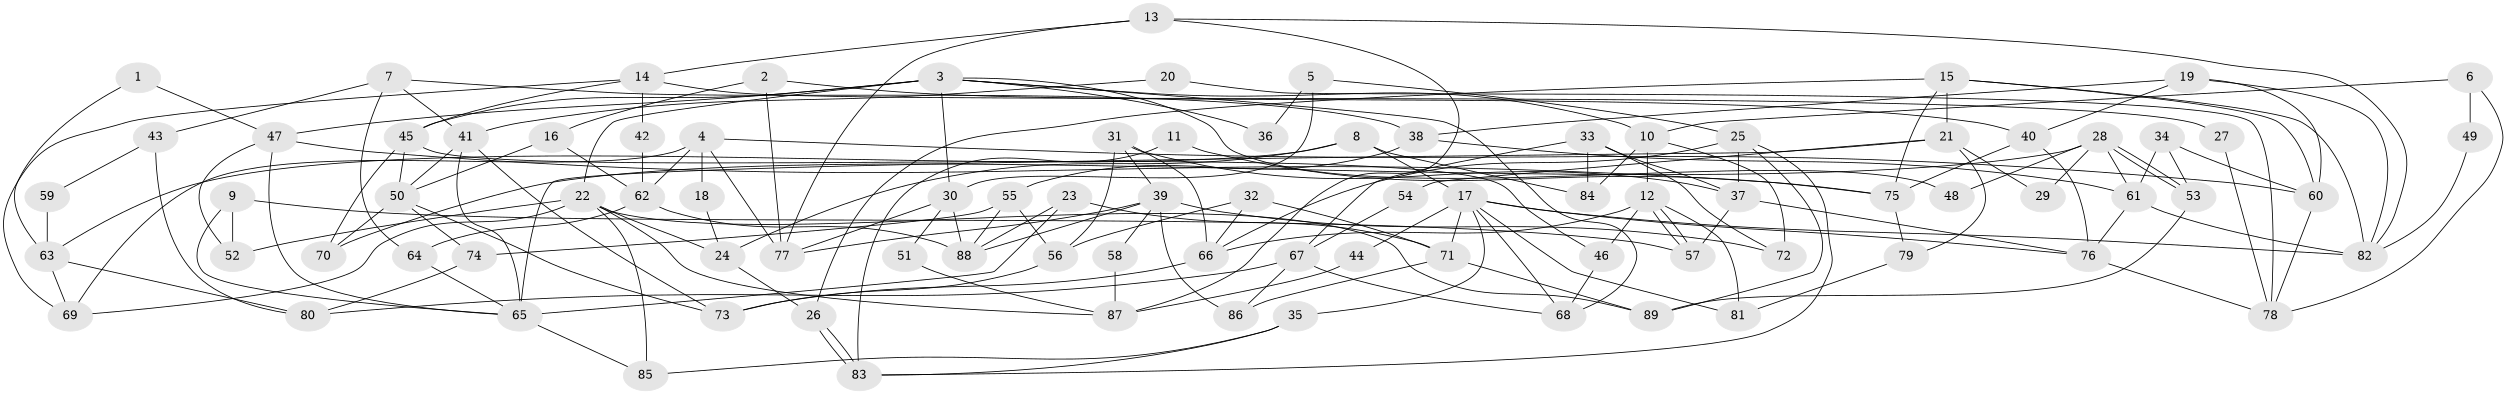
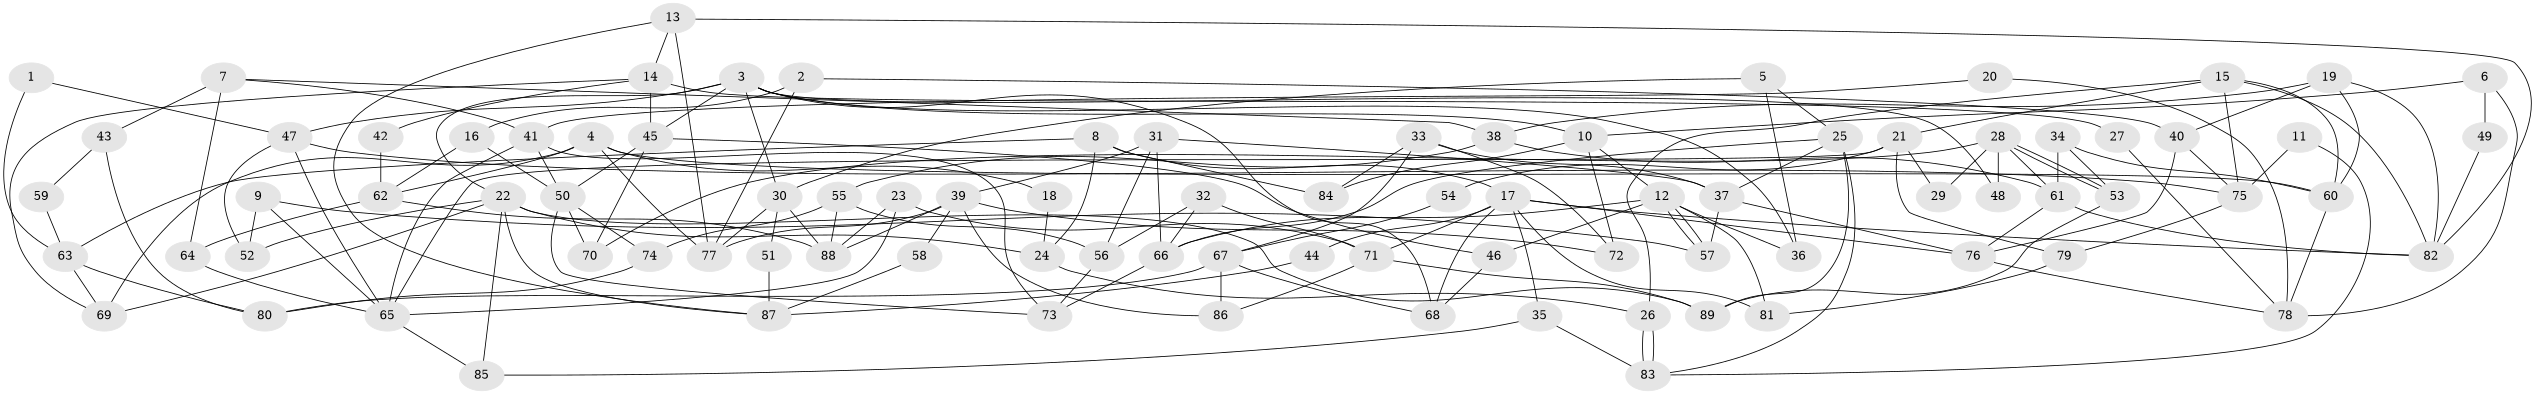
none -> (1742, 233)
